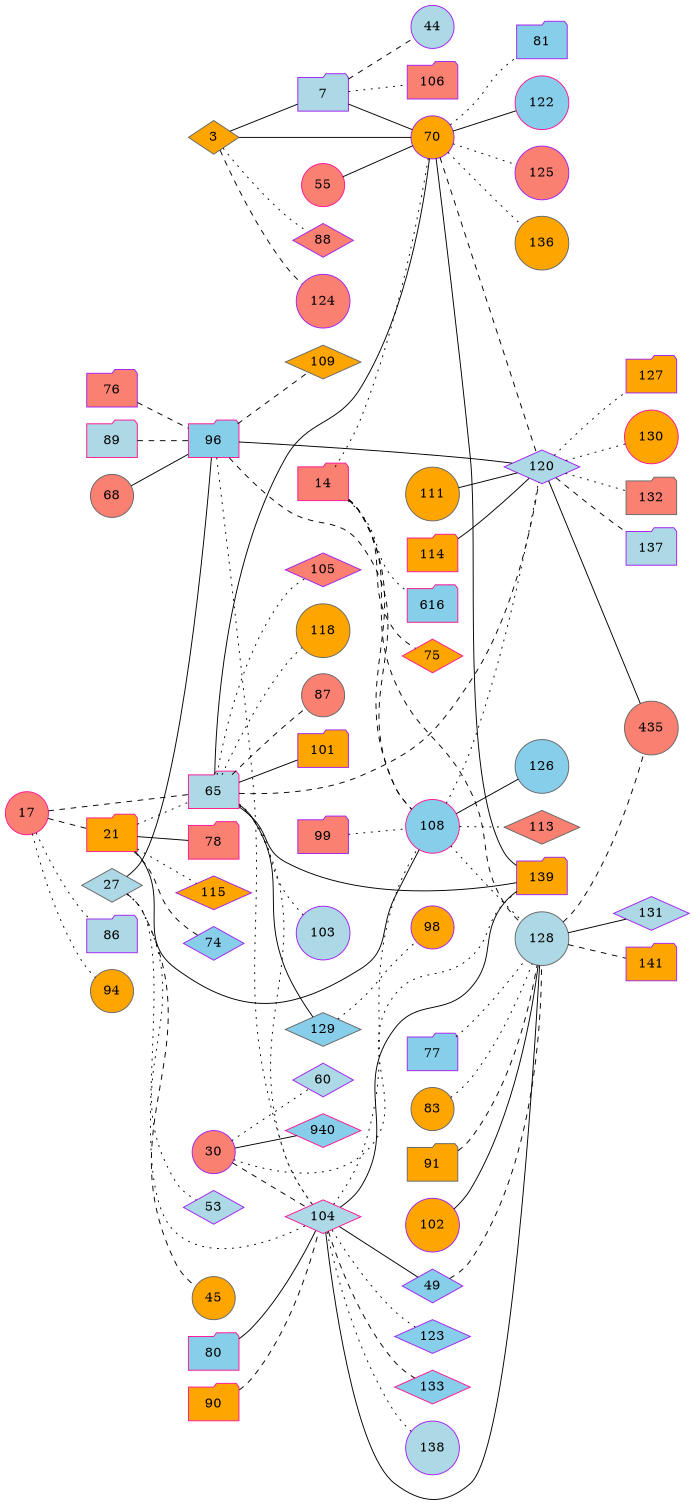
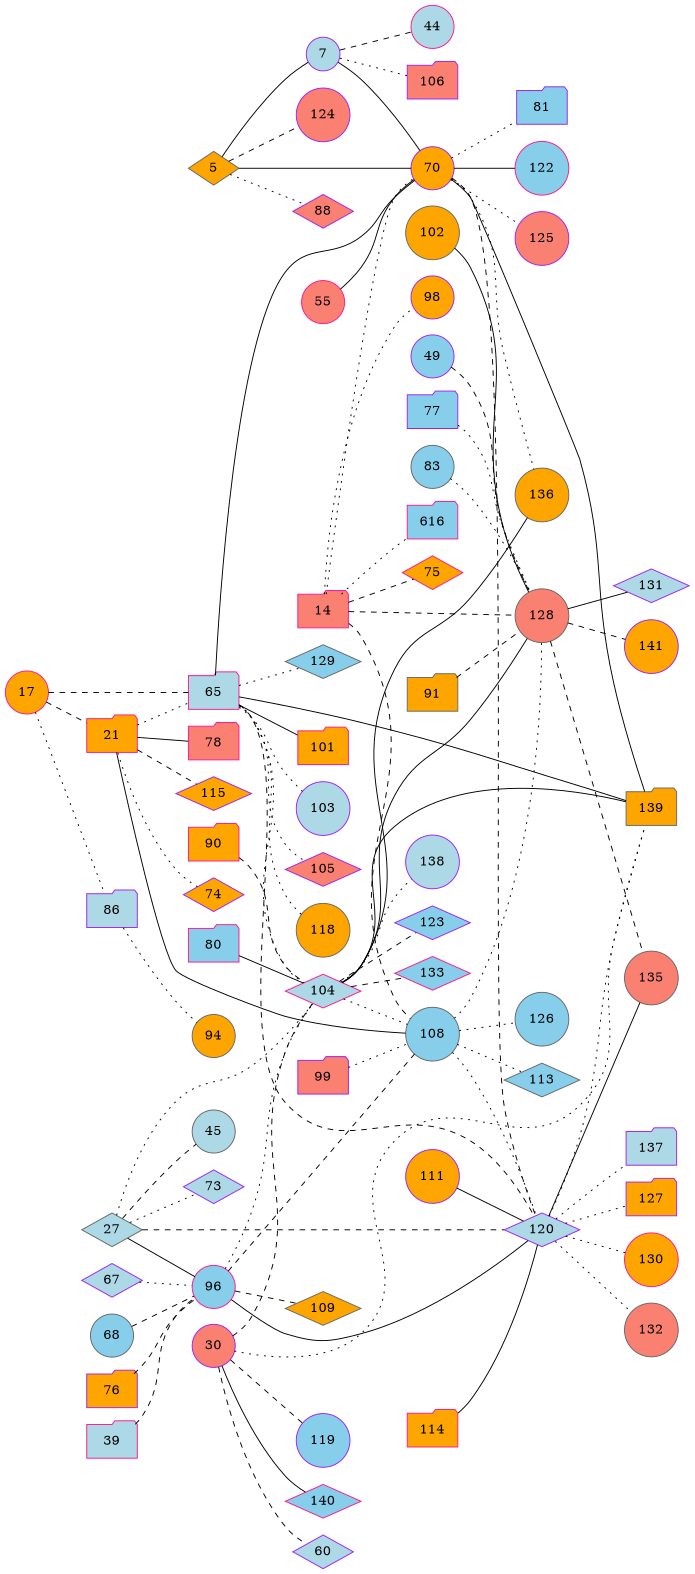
(433, 27) -> (433, 27)
(323, 94) -> (323, 54)
(214, 137) -> (214, 168)
(112, 390) -> (112, 1391)
(112, 441) -> (112, 1441)
(214, 441) -> (214, 1287)
(160, 470) -> (163, 1311)
(433, 494) -> (433, 1176)
(112, 496) -> (112, 1336)
(651, 498) -> (651, 1330)
(590, 506) -> (590, 1191)
(323, 695) -> none
(651, 728) -> (651, 978)
(323, 751) -> (323, 748)
(492, 794) -> (487, 1027)
(27, 813) -> (27, 692)
(433, 826) -> (433, 1034)
(542, 827) -> (542, 1080)
(167, 866) -> (167, 767)
(542, 878) -> (651, 809)
(162, 897) -> (148, 826)
(56, 909) -> (157, 978)
(274, 911) -> (269, 677)
(542, 939) -> (542, 616)
(214, 943) -> (214, 895)
(651, 964) -> (651, 647)
(373, 988) -> (360, 399)
none -> (600, 1022)
(433, 1109) -> (433, 467)
(266, 1118) -> (249, 1463)
(323, 1131) -> (323, 1501)
(214, 1207) -> (214, 1187)
(433, 1225) -> (433, 233)
none -> (323, 1230)
(379, 1252) -> (375, 743)
none -> (112, 1280)
(369, 1283) -> (374, 959)
(433, 1286) -> (433, 356)
(214, 1298) -> (214, 1131)
none -> (323, 1440)
